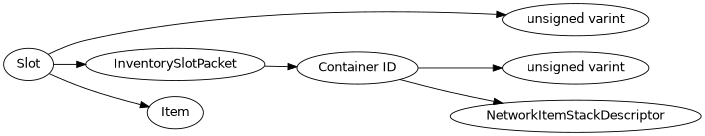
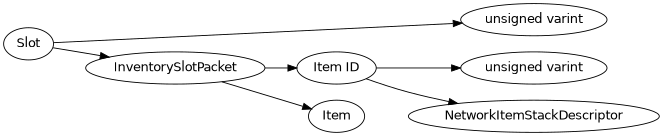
(357, 68) -> (337, 68)
(94, 91) -> (262, 94)
